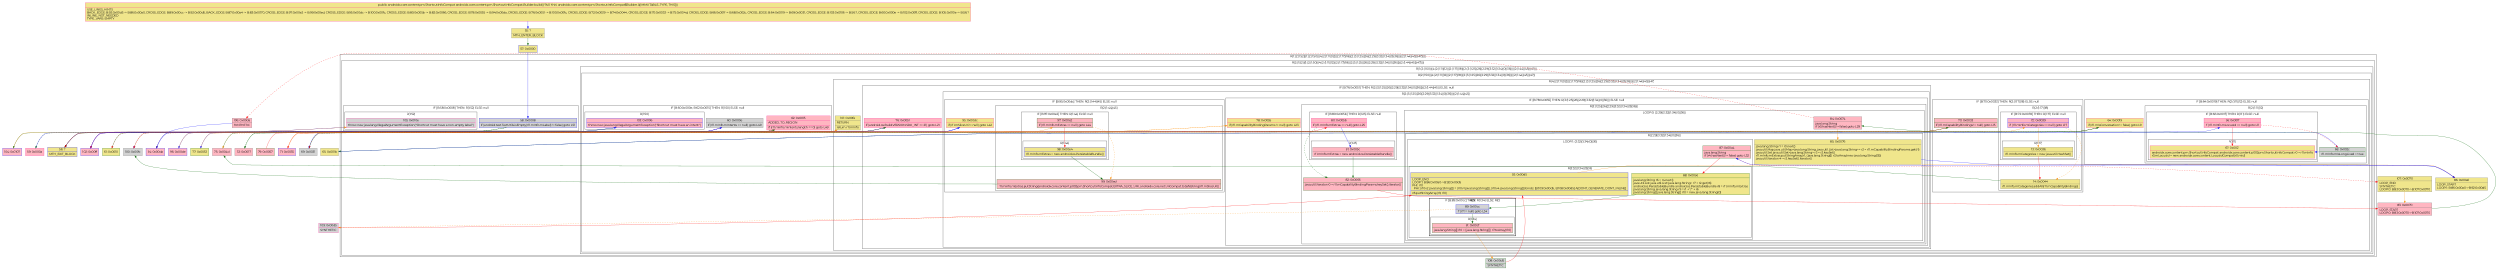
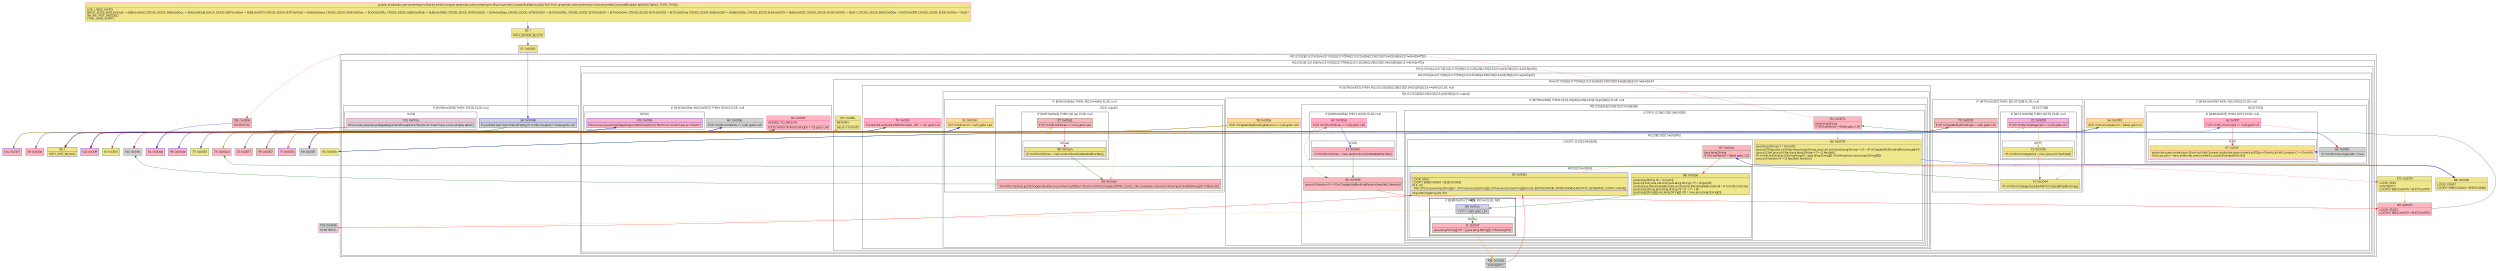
none -> (744, 132)
